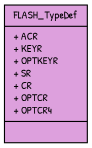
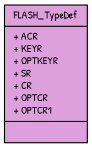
(33, 110) -> (33, 110)
